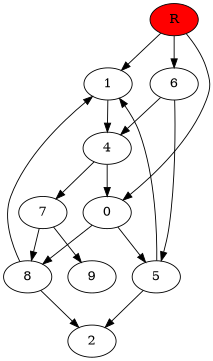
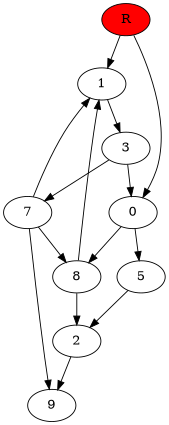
(174, 84) -> none
(107, 148) -> (126, 148)
(152, 185) -> (55, 149)
none -> (66, 369)
